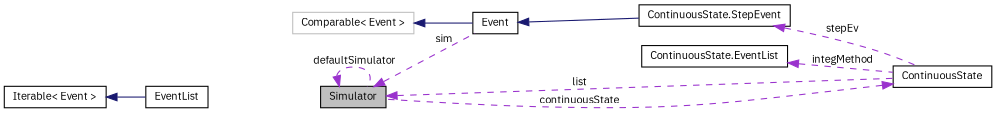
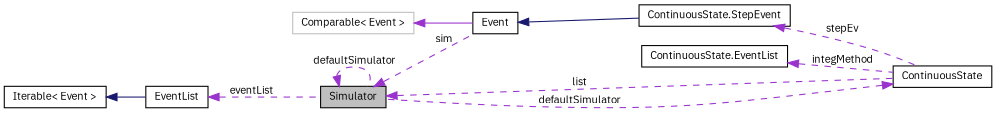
(449, 23) -> (449, 23)
none -> (270, 97)
(578, 101) -> (578, 101)
